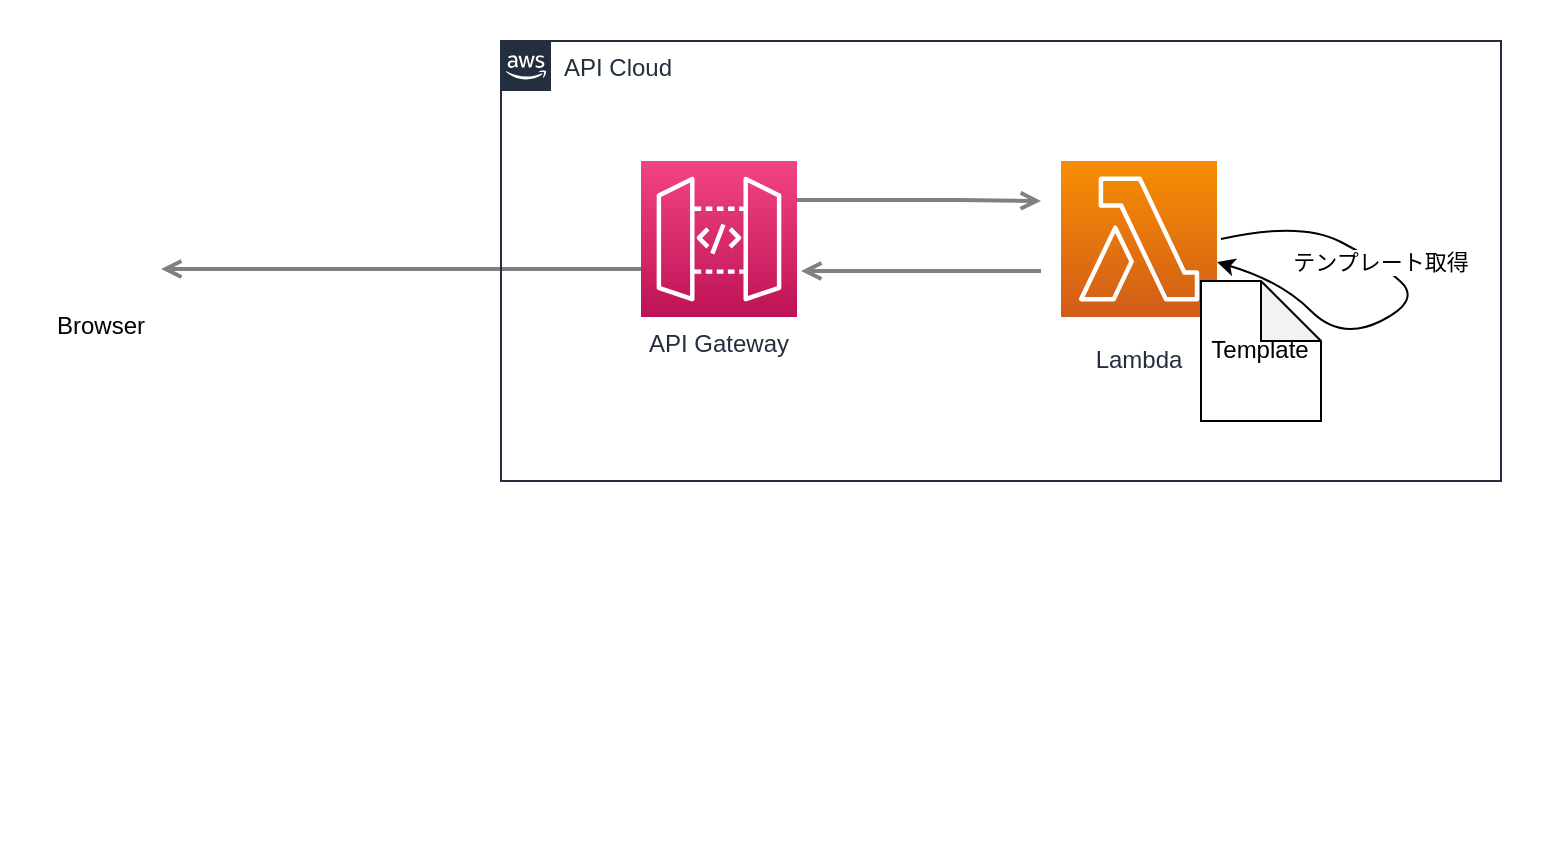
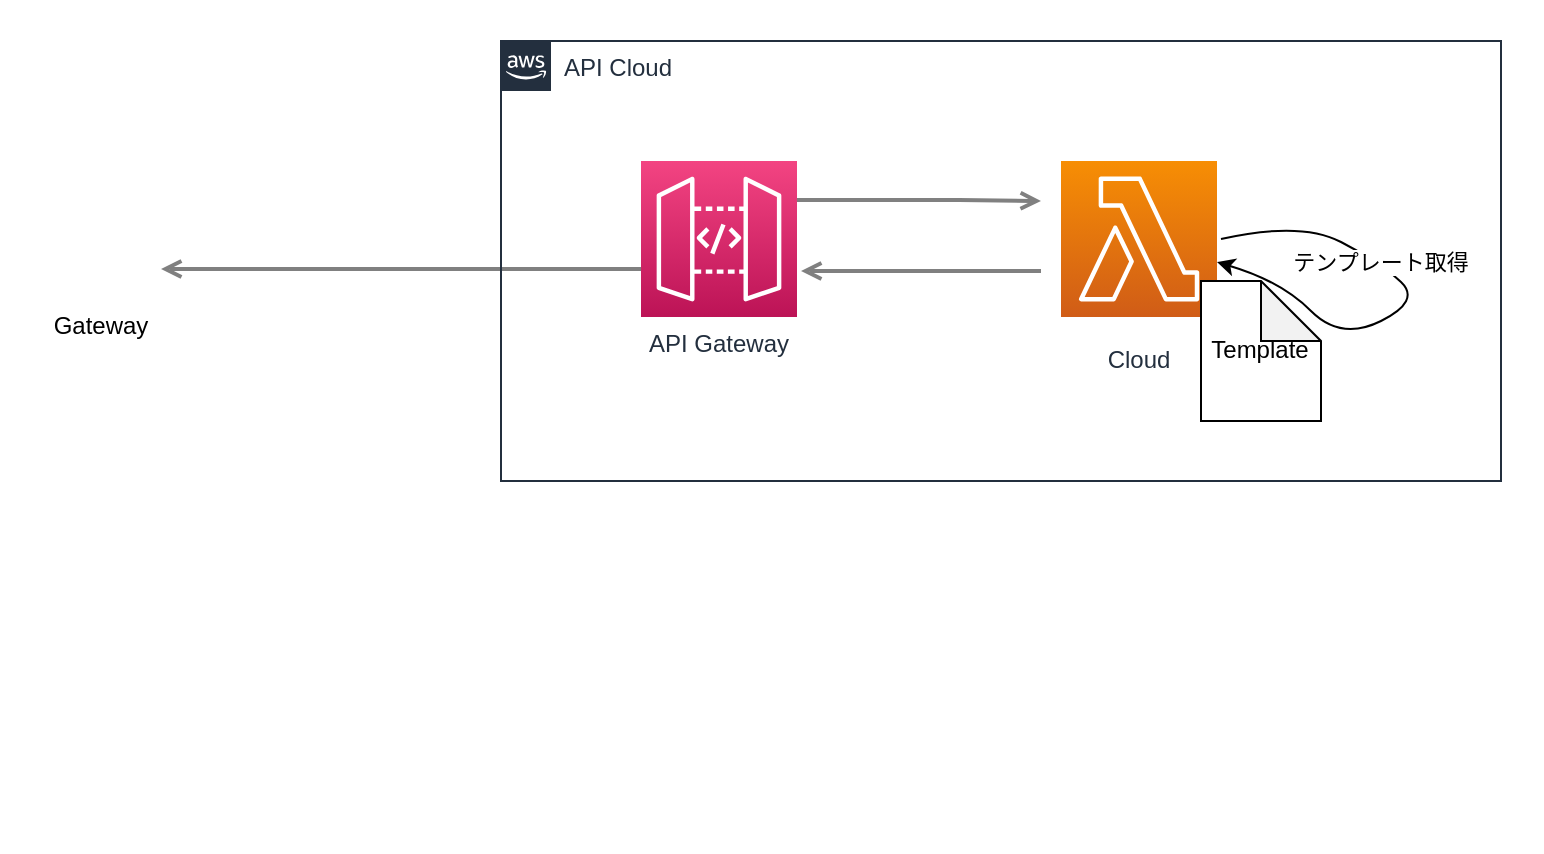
(102, 327) -> (102, 327)
(1140, 361) -> (1140, 361)
